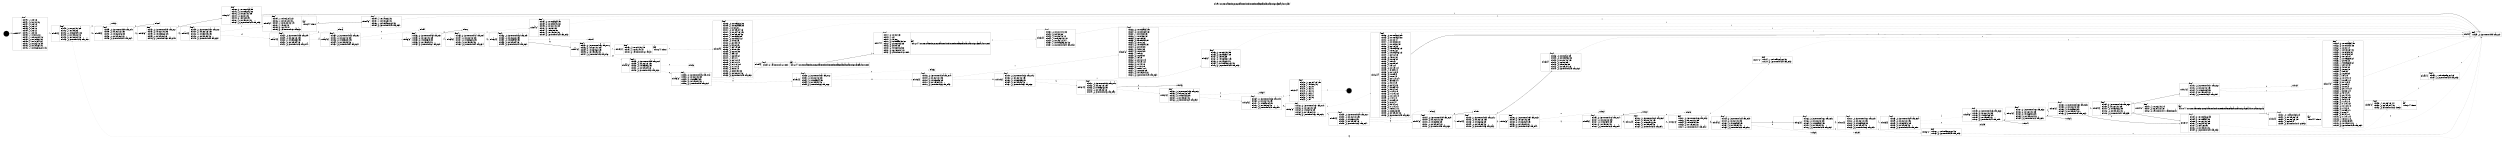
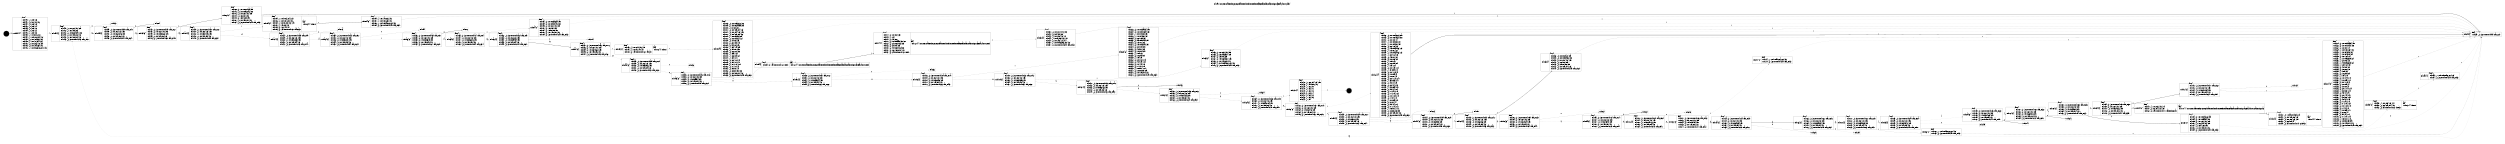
(2155, 117) -> (2133, 109)
